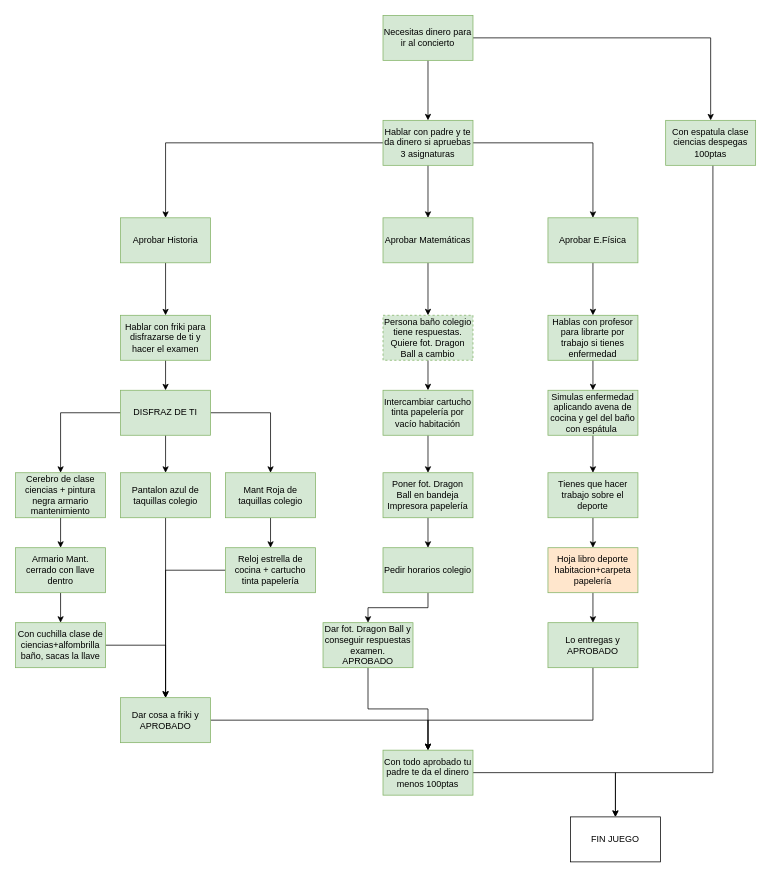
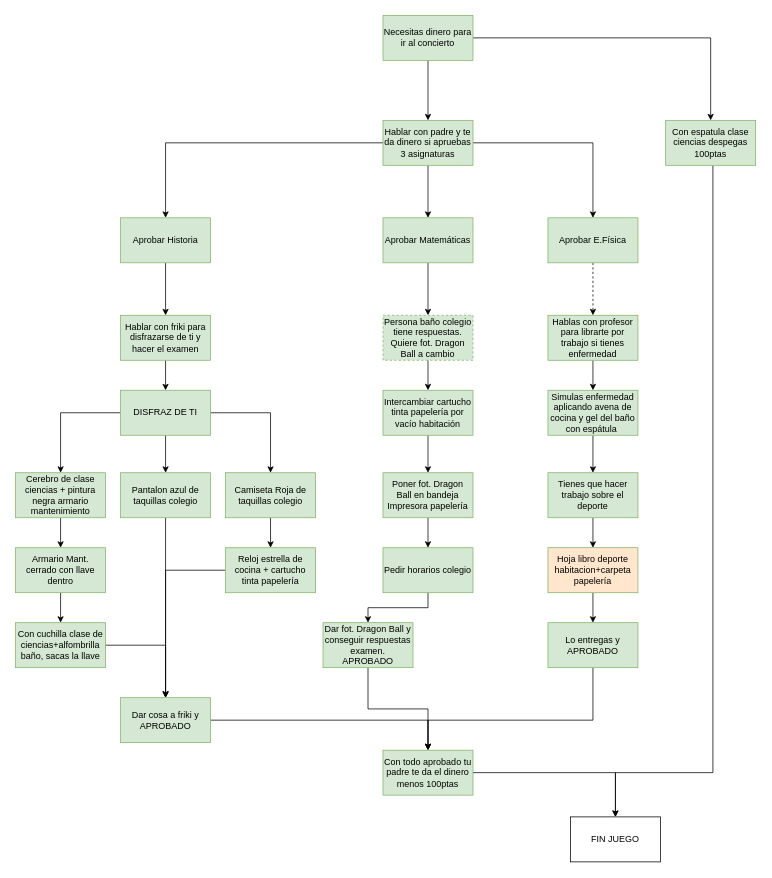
(593, 285) -> (593, 285)
(270, 495) -> (270, 495)
